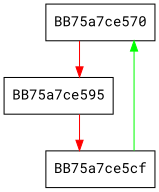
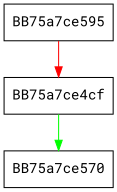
(80, 54) -> none
(100, 169) -> (59, 96)
